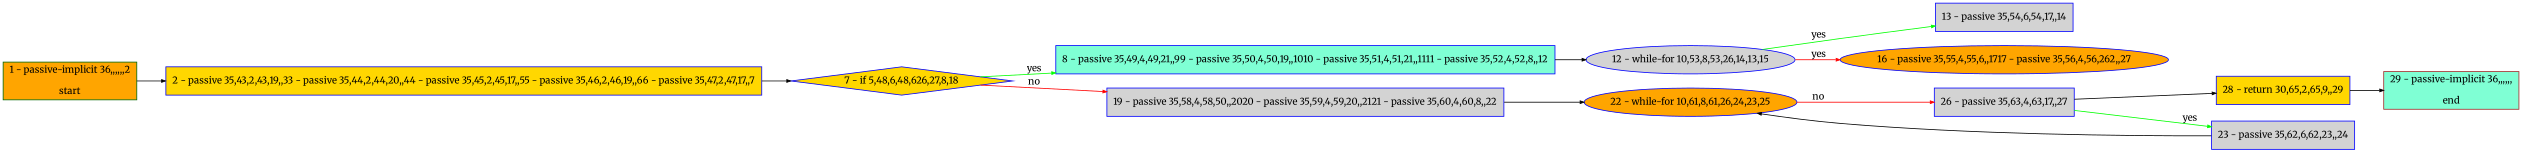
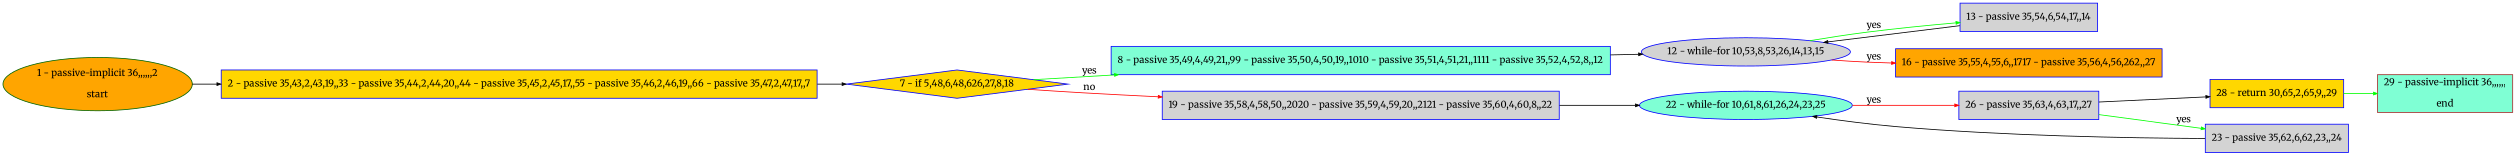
none -> (1894, 34)
(2004, 60) -> (2029, 63)
(70, 81) -> (98, 84)
(2365, 90) -> (2358, 94)
(1819, 97) -> (1874, 100)
(1691, 102) -> (1746, 105)
